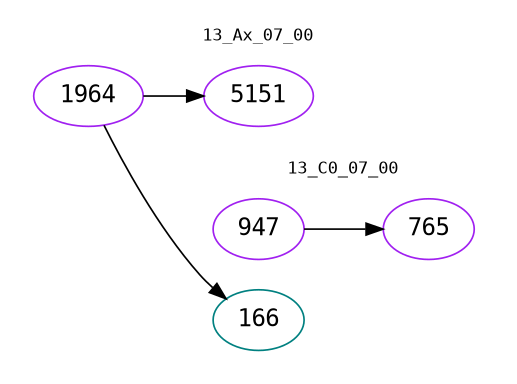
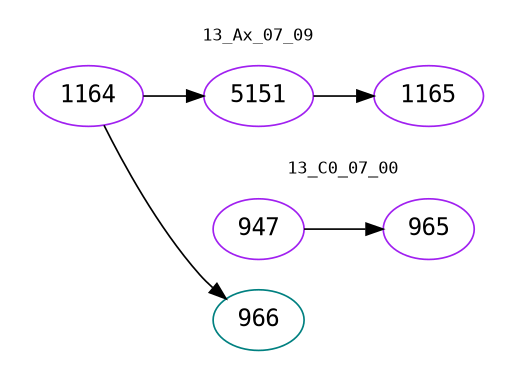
(259, 36) -> (259, 36)
(88, 96) -> (88, 96)
none -> (429, 96)
(429, 229) -> (429, 229)
(259, 320) -> (259, 320)
